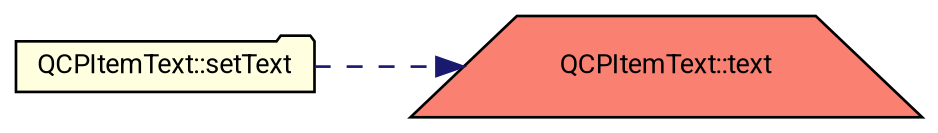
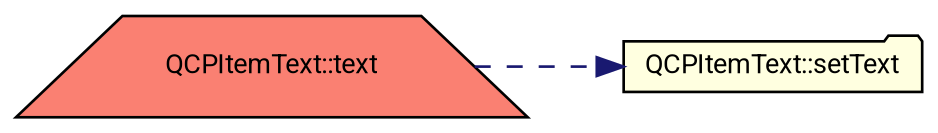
(375, 67) -> (536, 67)
